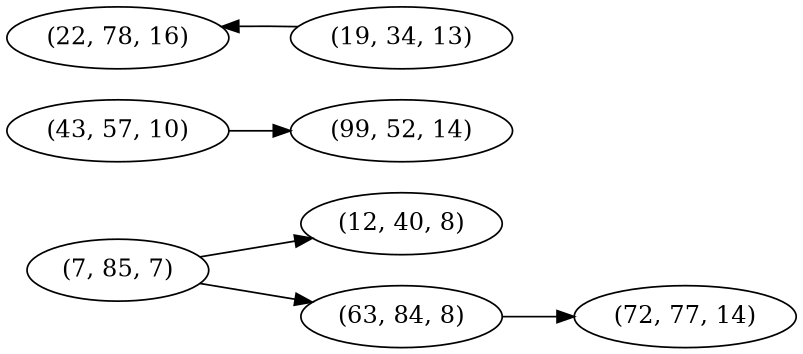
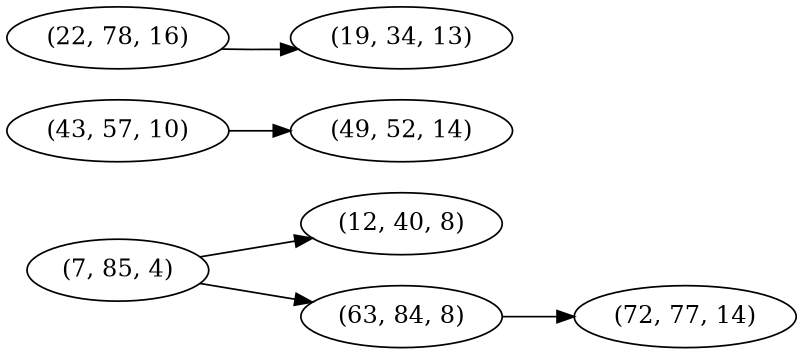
(269, 26) -> (251, 49)
(402, 131) -> (402, 131)
(118, 270) -> (118, 270)
